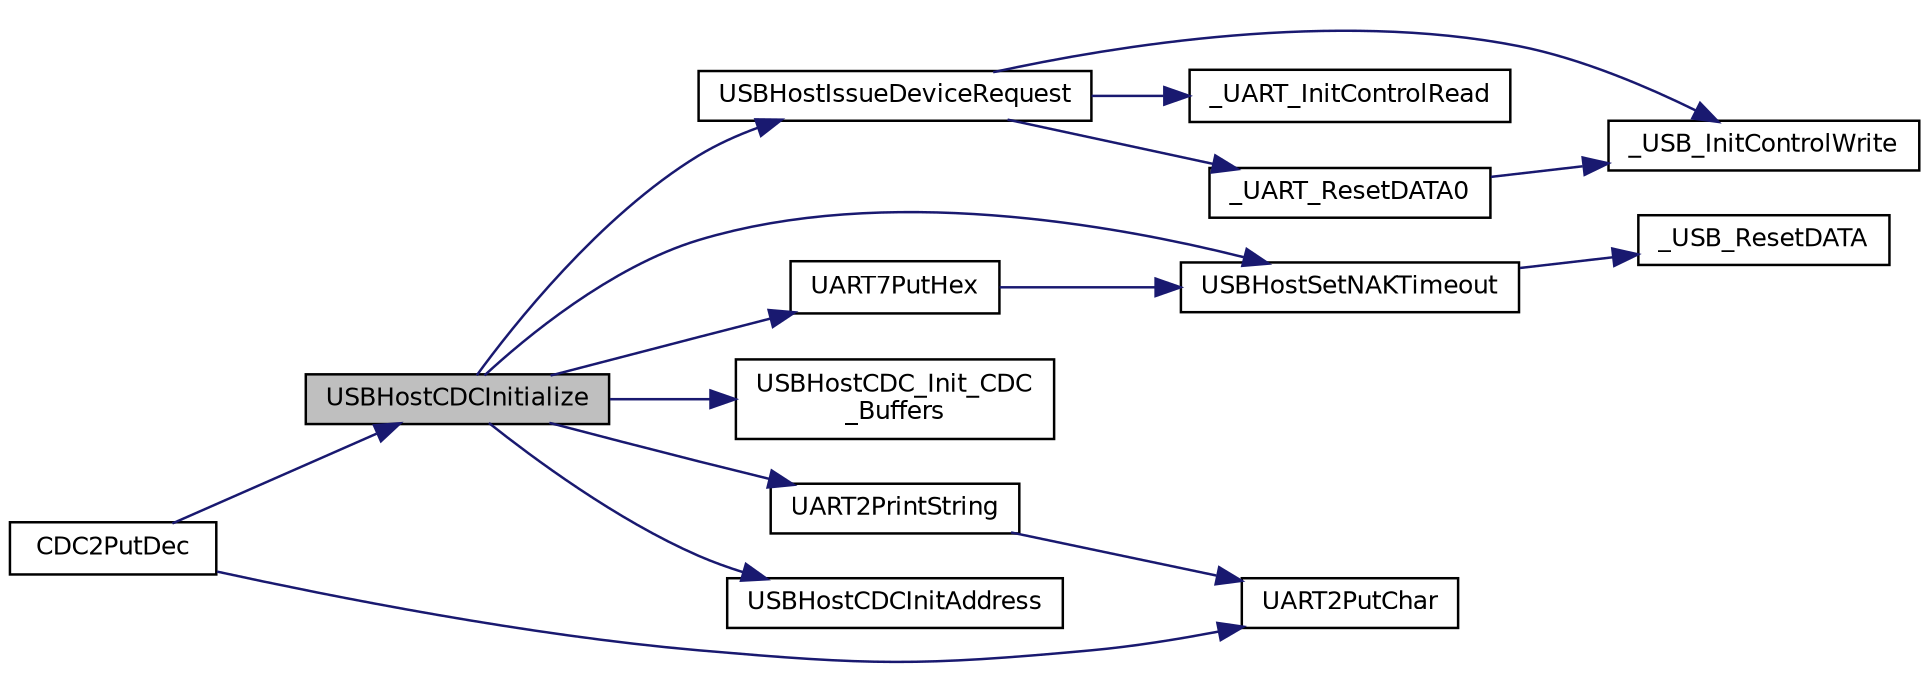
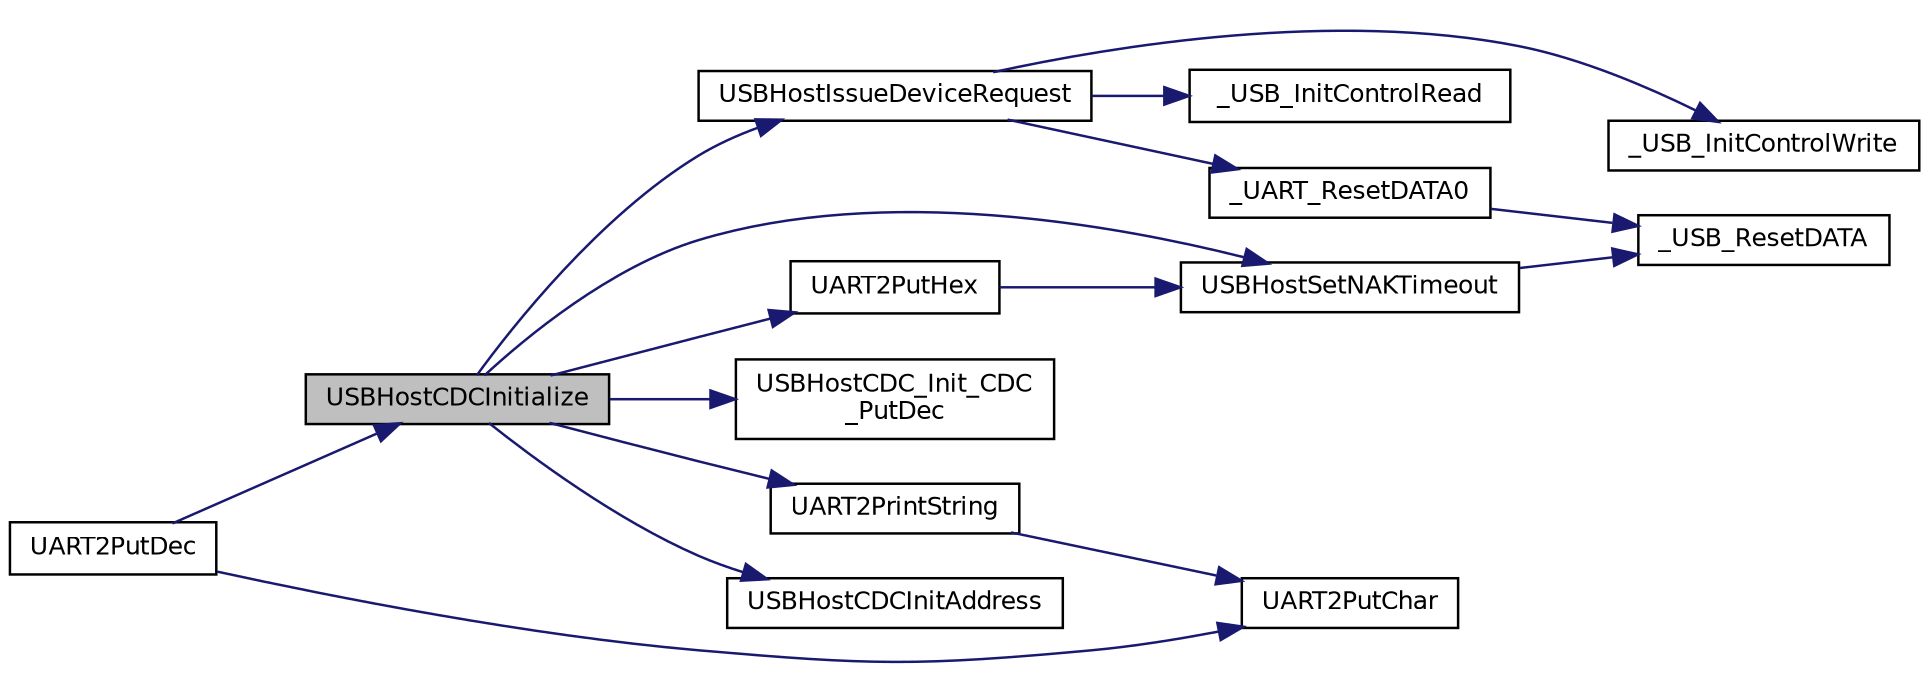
(1350, 96) -> (1350, 96)
(1537, 172) -> (1552, 216)
(895, 287) -> (895, 287)
(895, 399) -> (895, 399)
(113, 548) -> (113, 548)
